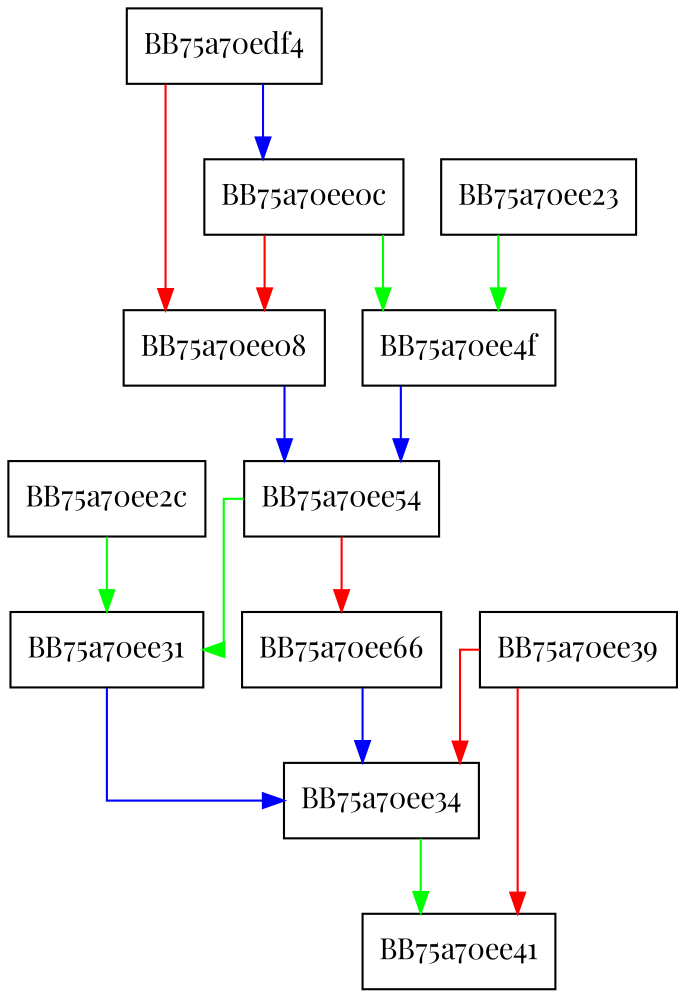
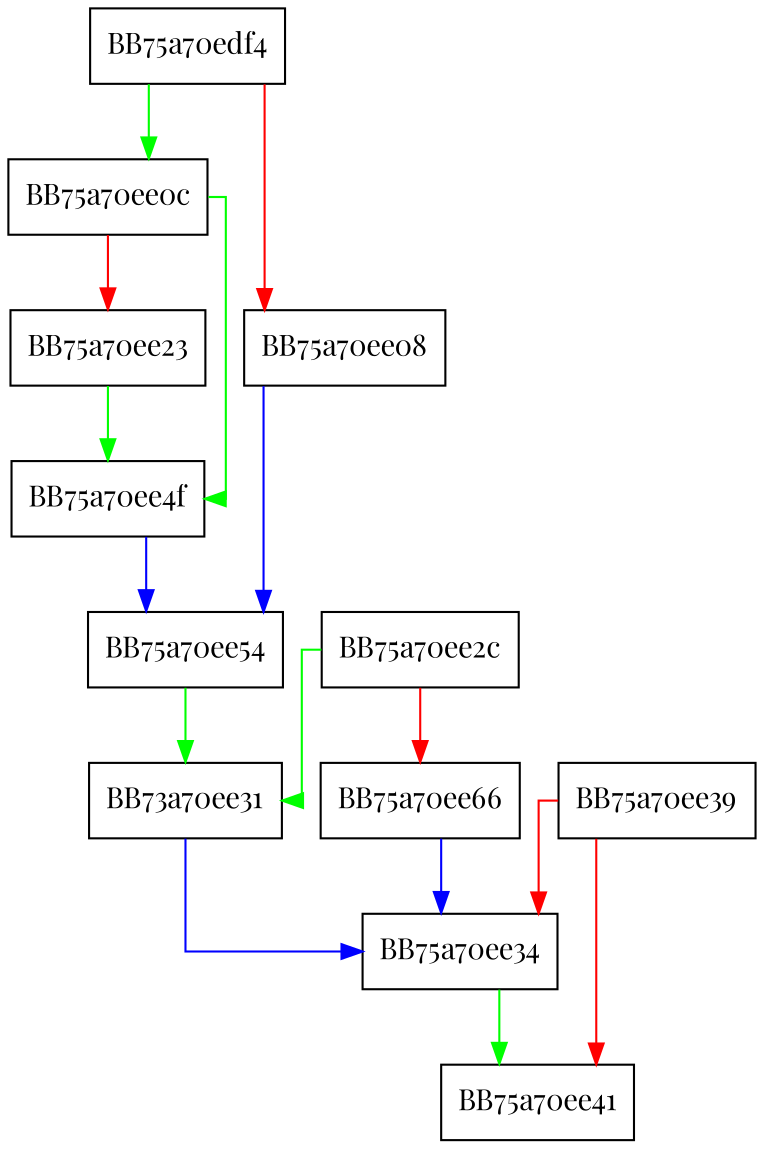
(263, 111) -> (149, 111)
(265, 262) -> (108, 262)
(342, 564) -> (420, 714)
(107, 650) -> (185, 801)
